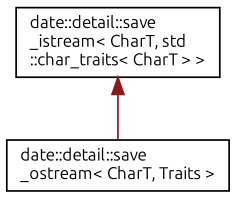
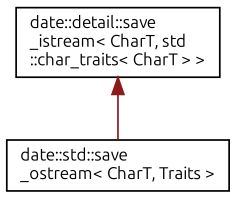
(118, 165) -> (118, 165)
